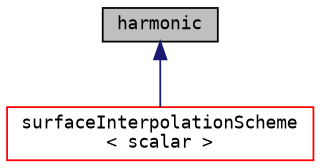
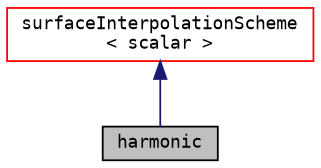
(160, 83) -> (160, 103)
